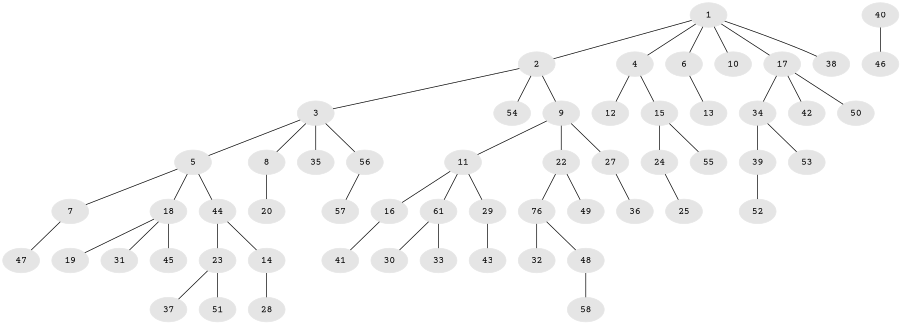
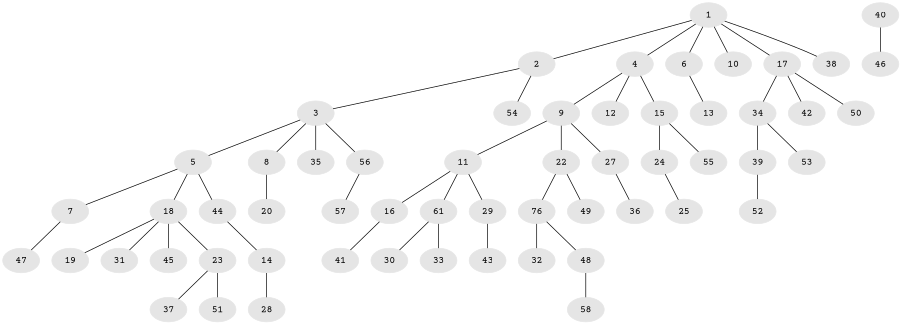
(549, 89) -> (598, 89)
(218, 236) -> (193, 236)
